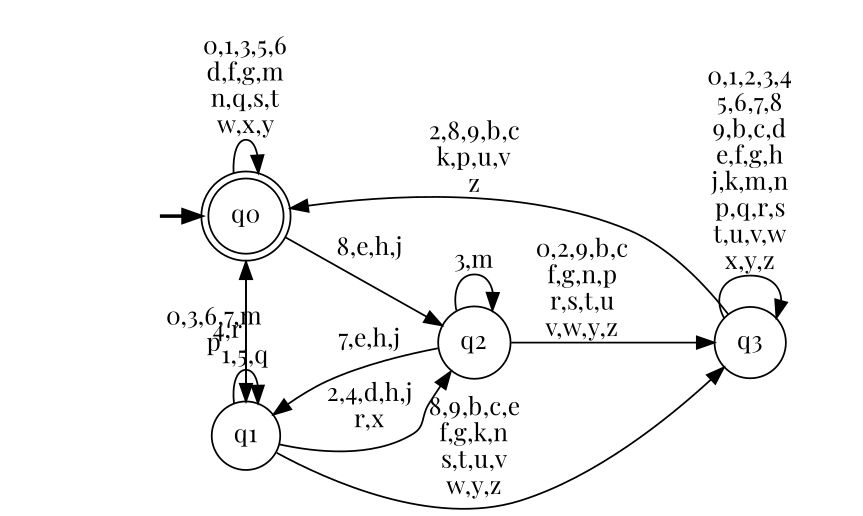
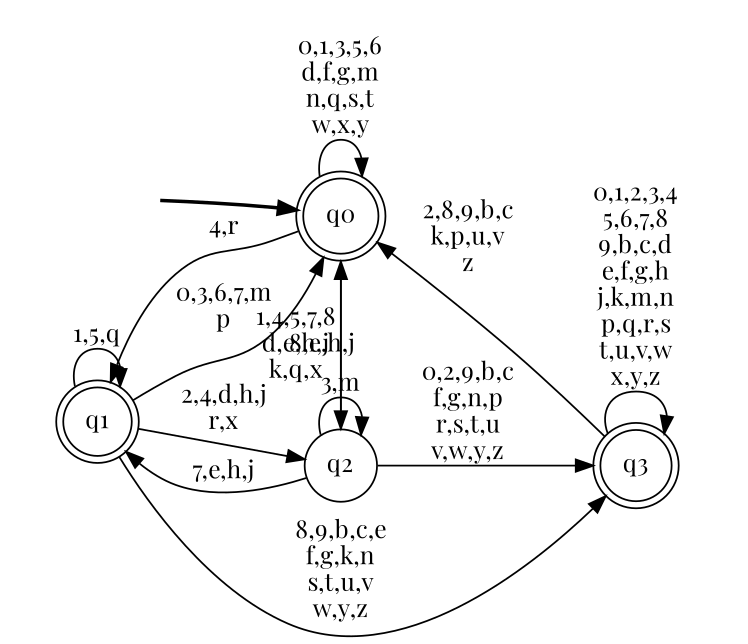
(750, 343) -> (636, 466)
none -> (341, 354)
(246, 436) -> (98, 422)
